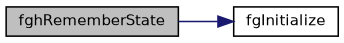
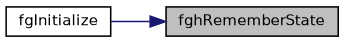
(198, 22) -> (130, 22)
